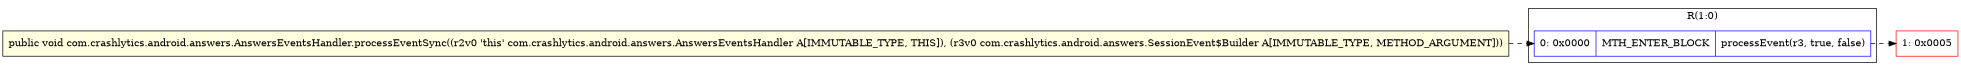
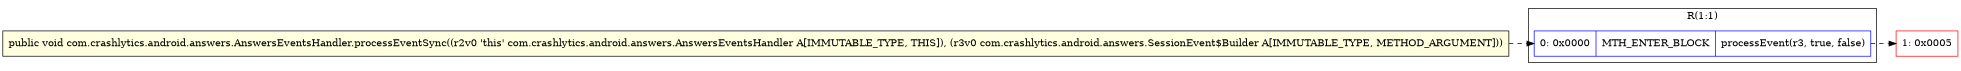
(1702, 17) -> (1702, 17)
